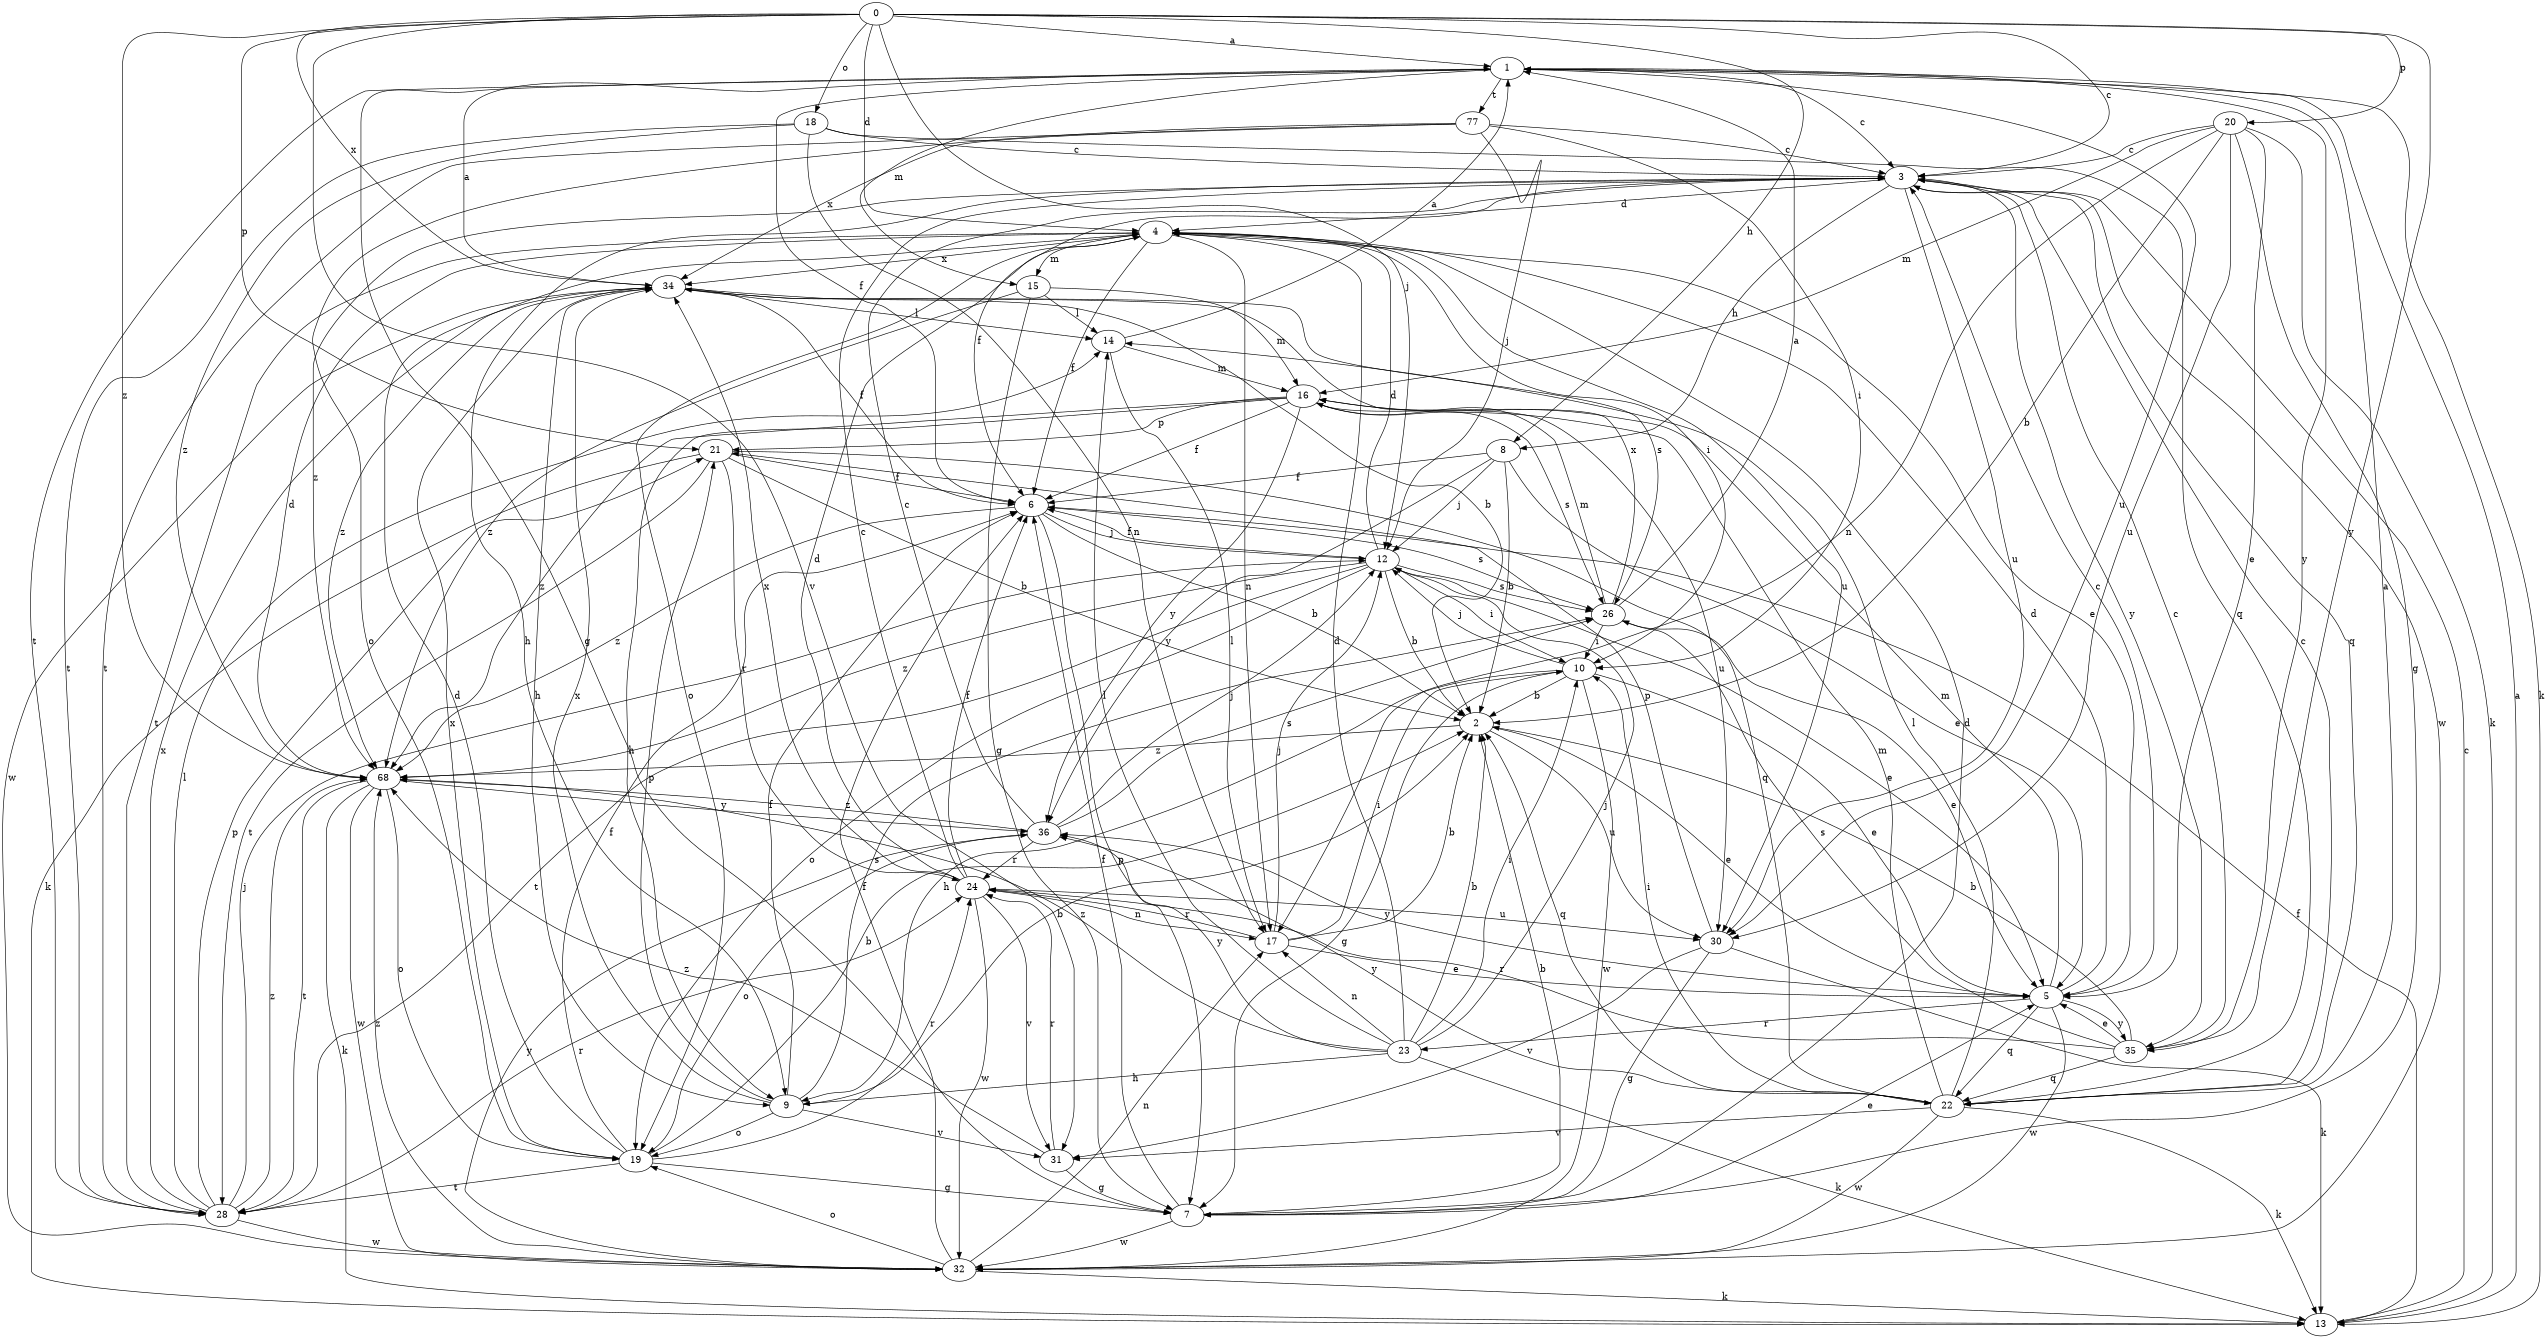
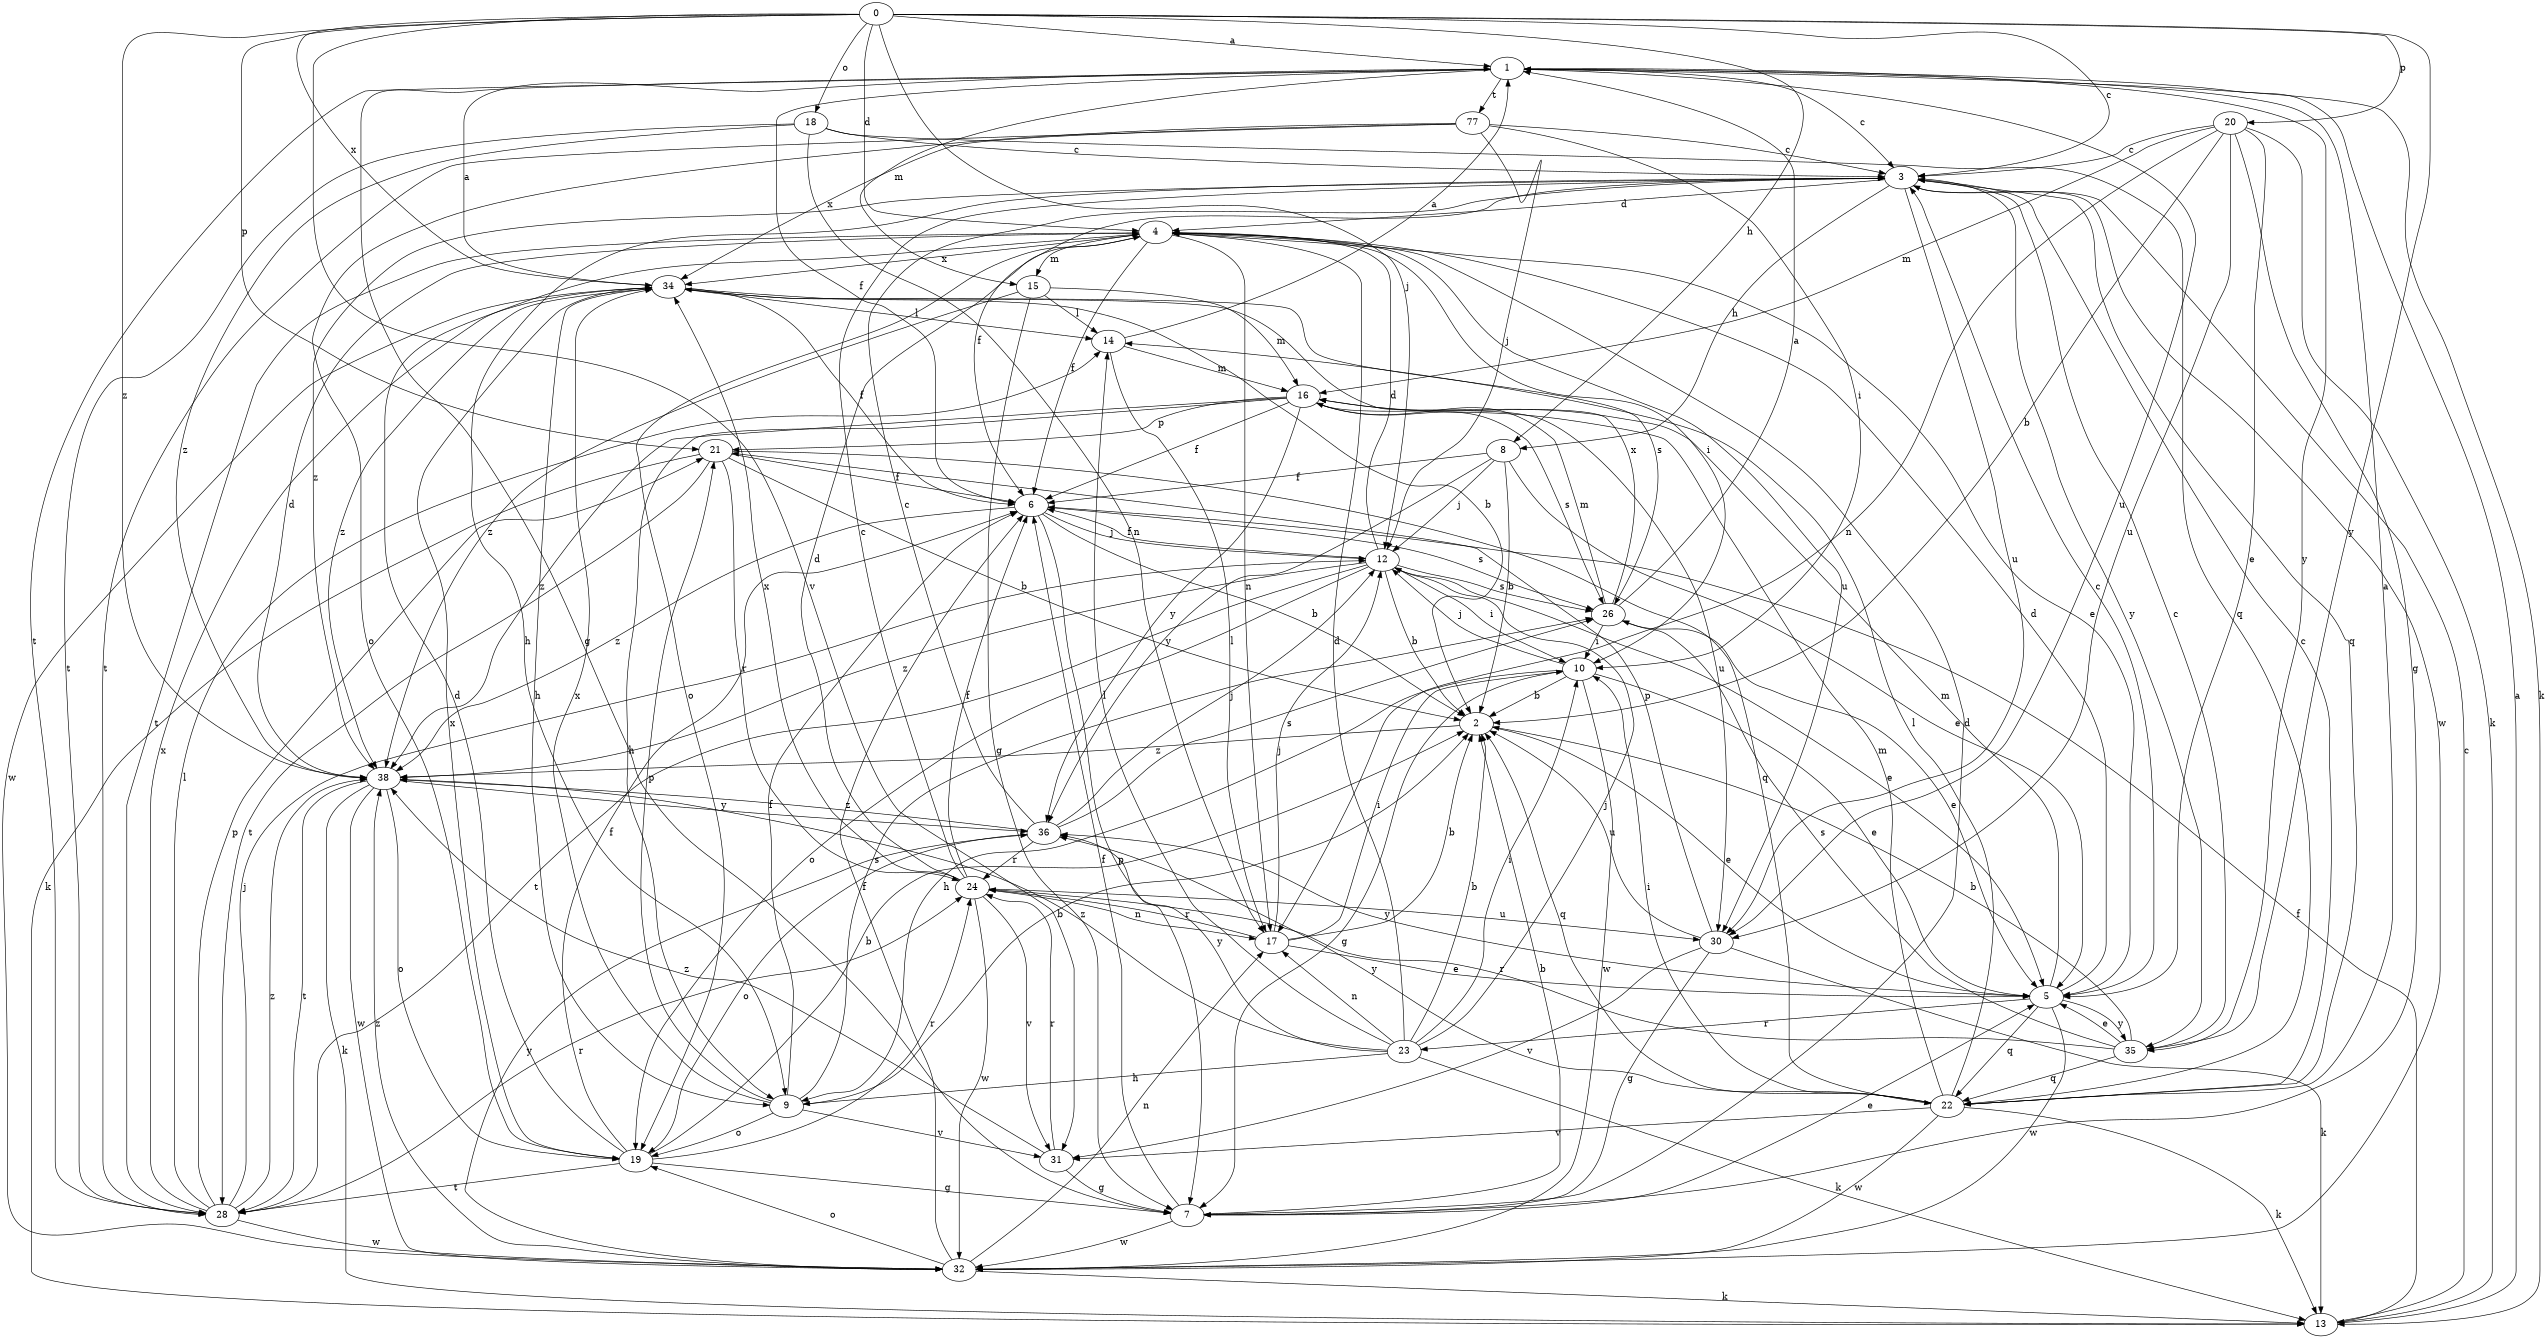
(384, 778) -> (384, 778)
(1603, 827) -> (1606, 833)
